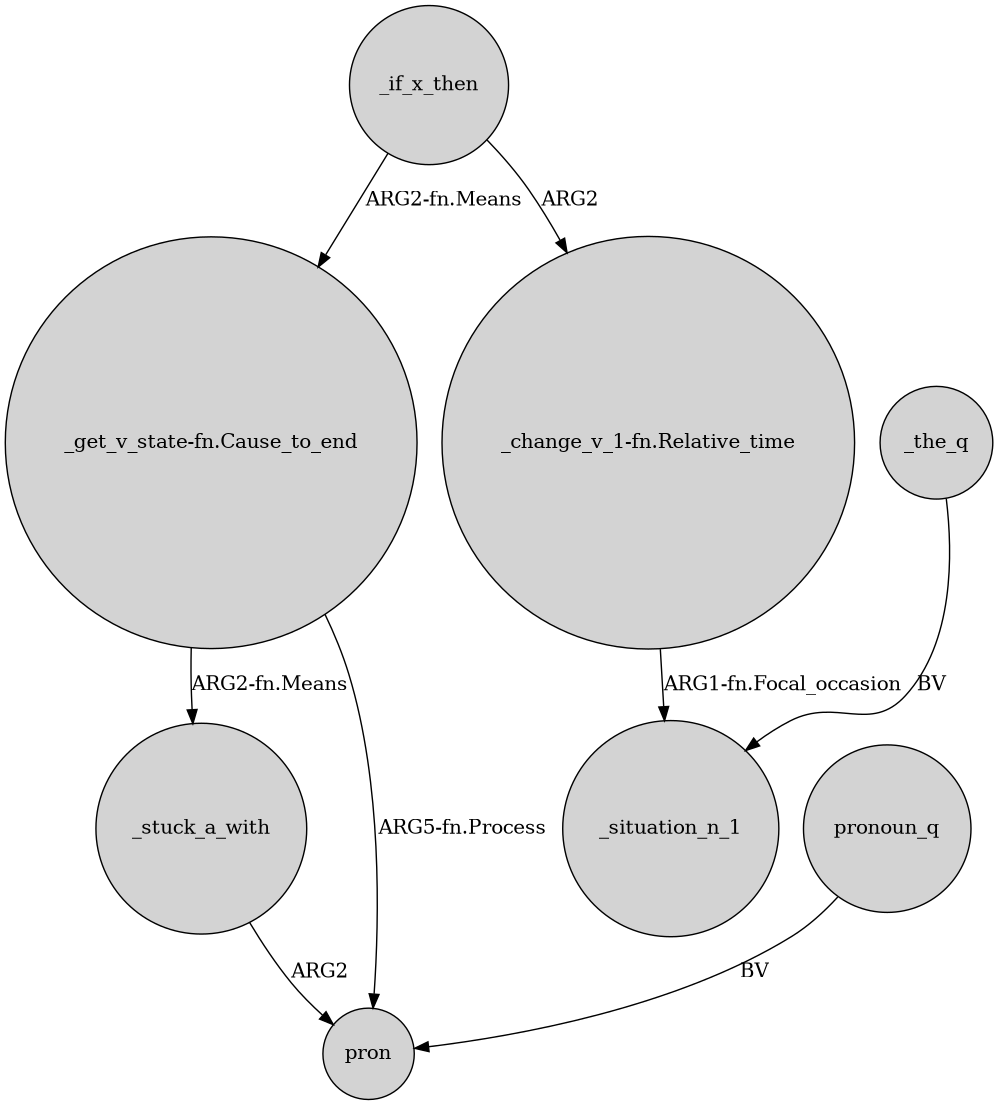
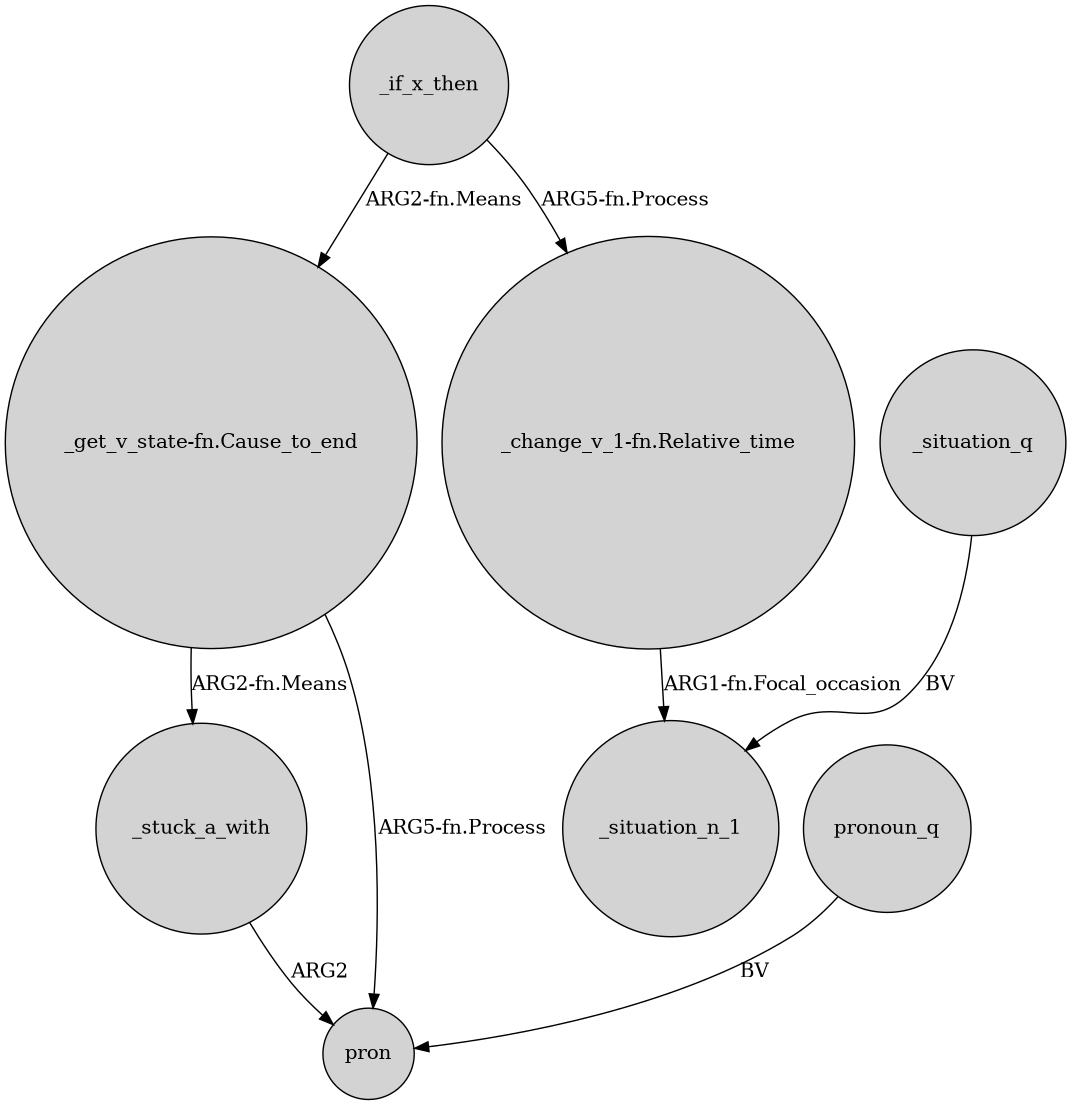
(570, 200) -> (626, 200)
(936, 443) -> (973, 443)
